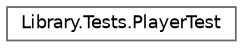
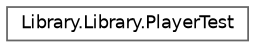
(121, 24) -> (128, 24)
